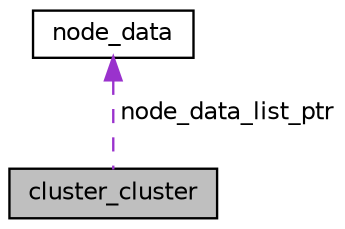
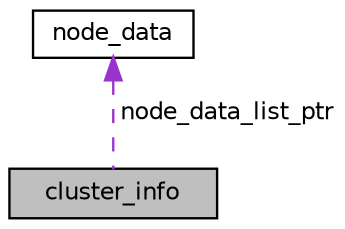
(113, 193) -> (113, 193)
